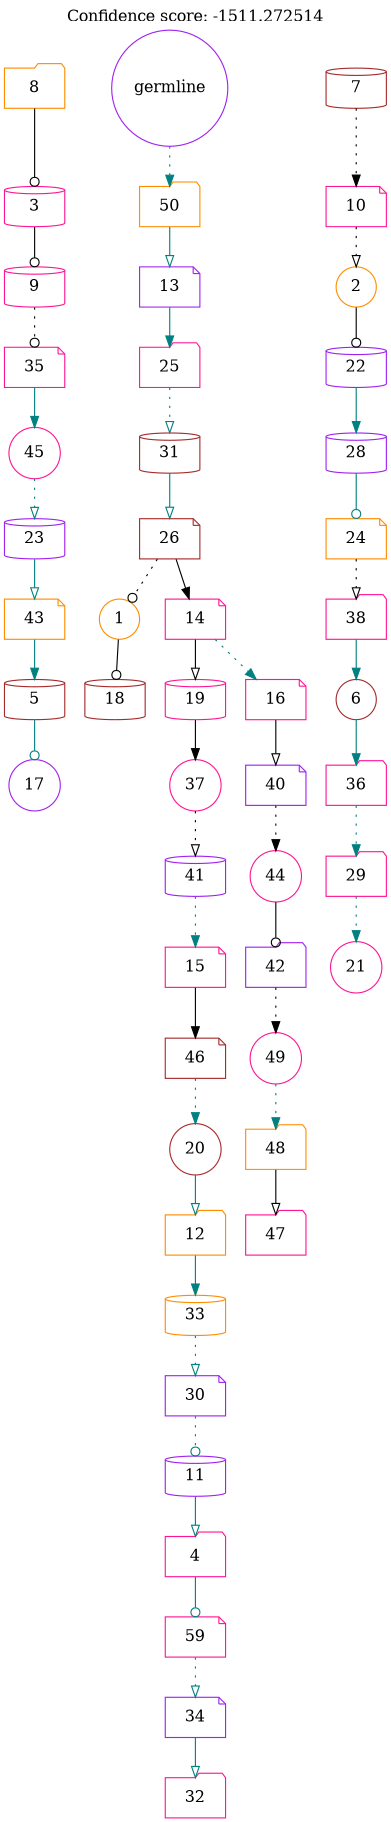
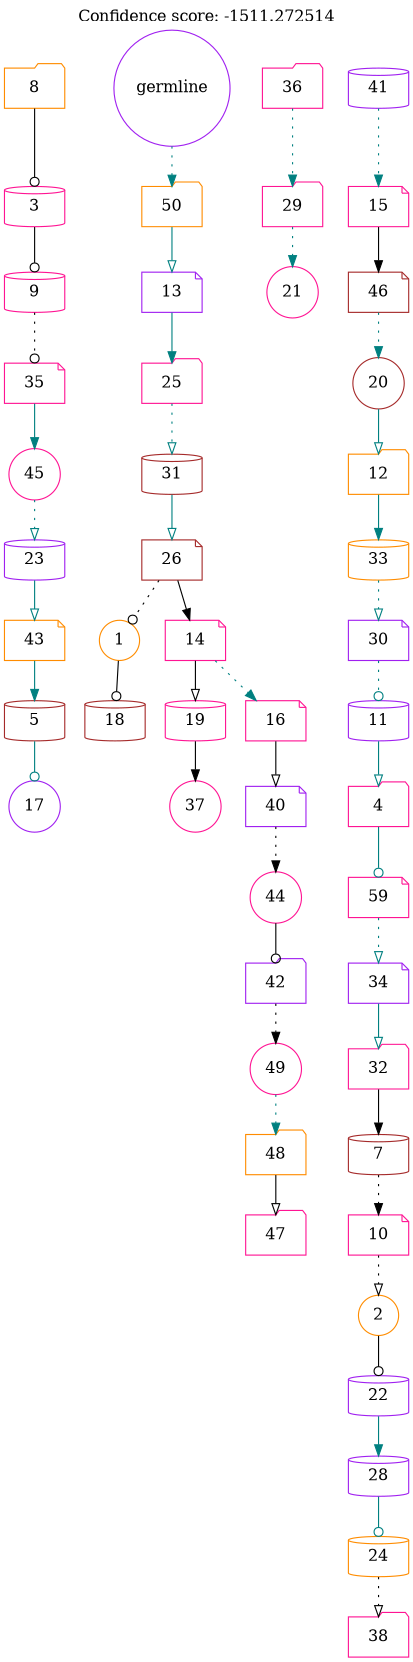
(356, 539) -> (379, 1557)
(356, 700) -> none
(195, 828) -> none
none -> (379, 1106)
